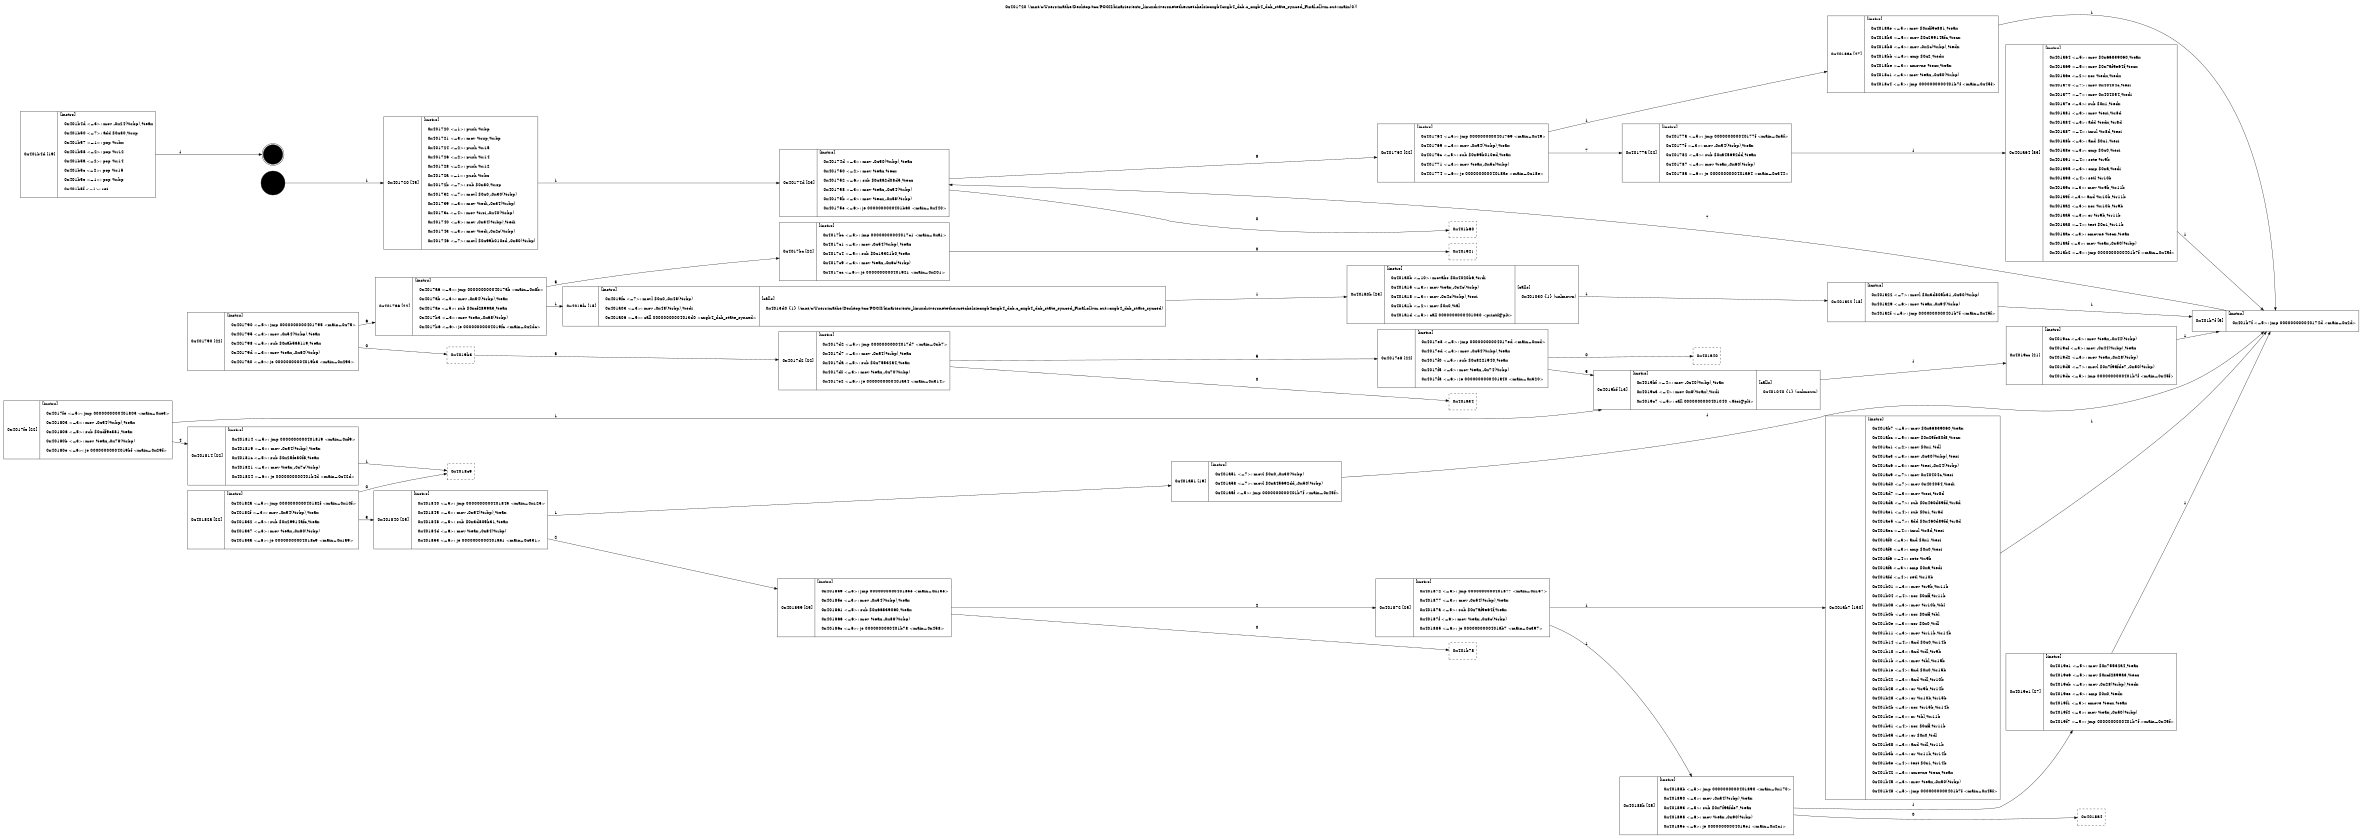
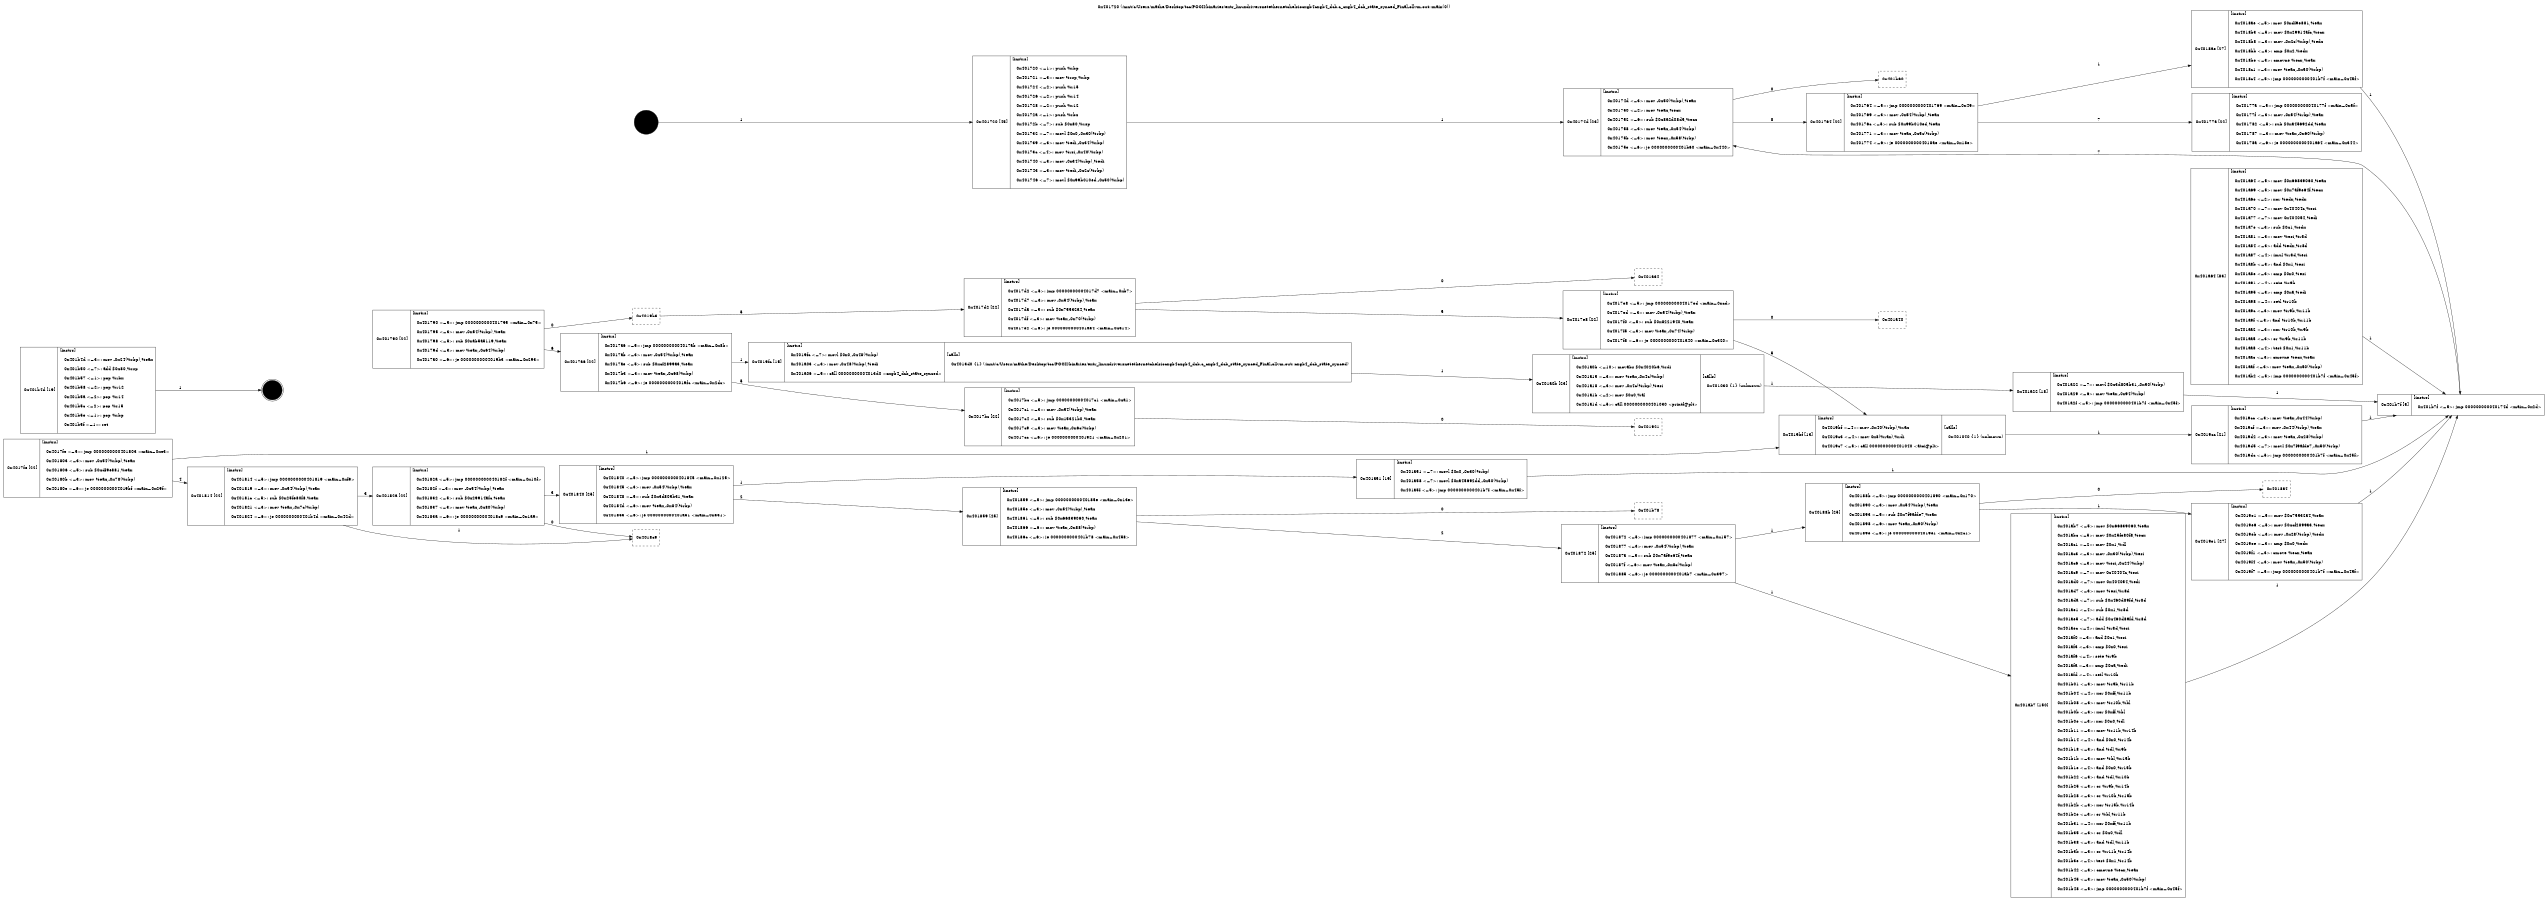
(1897, 153) -> none
none -> (364, 496)
